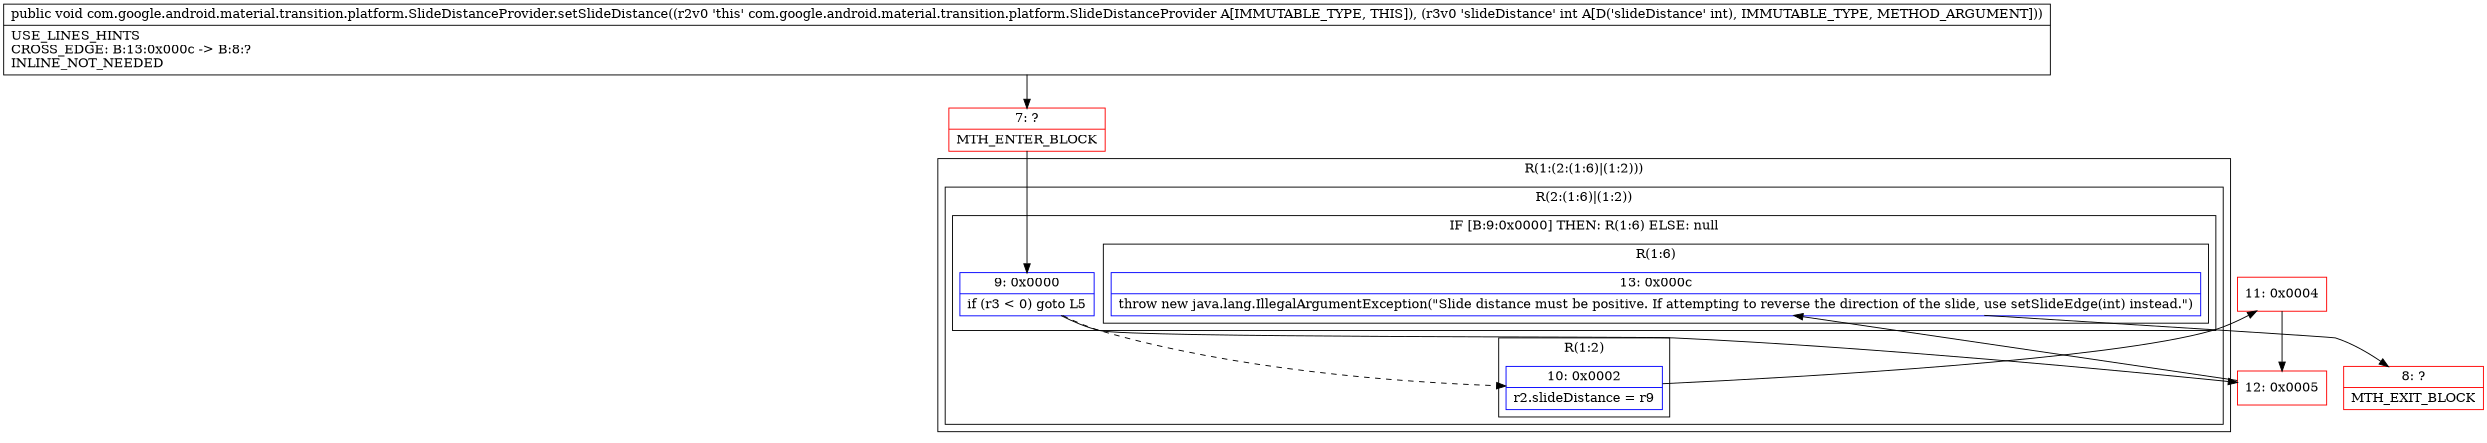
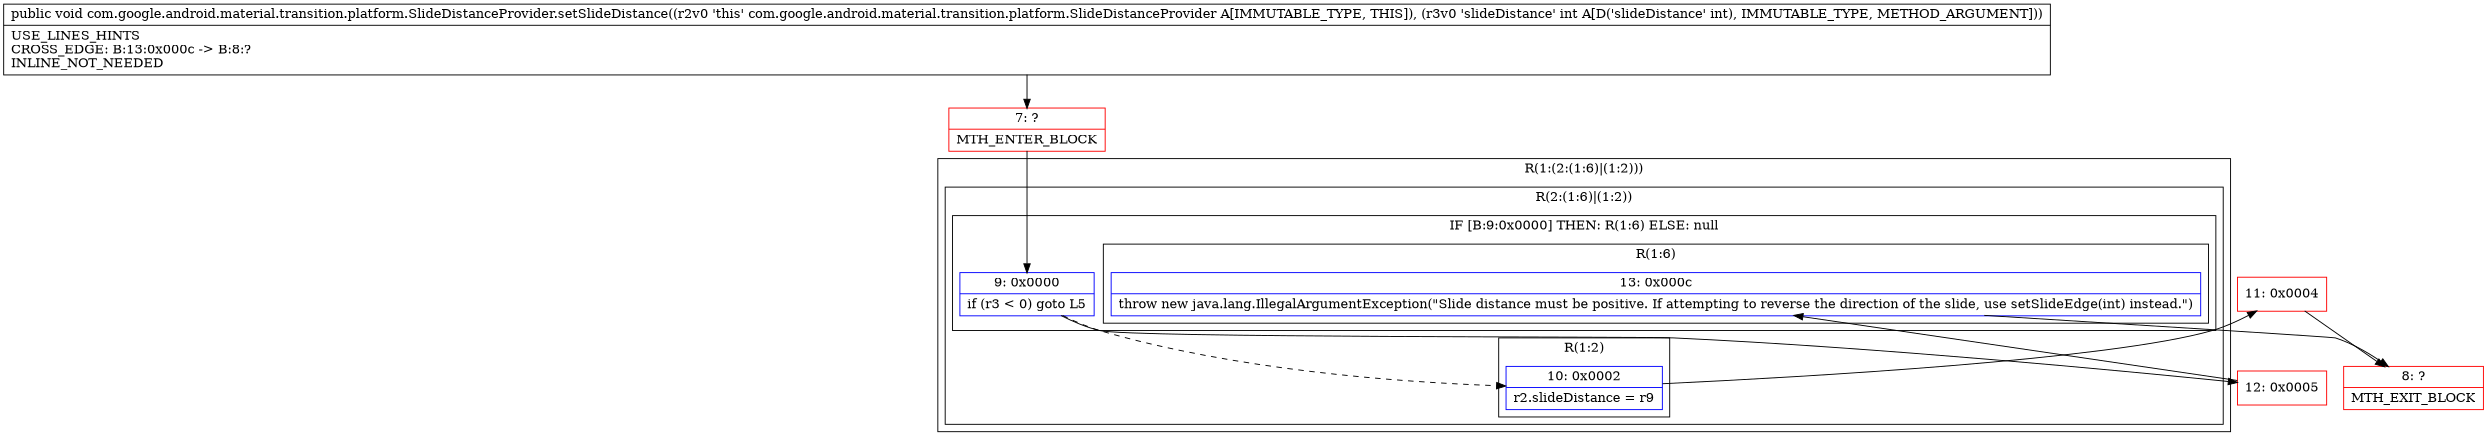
(2282, 340) -> (2334, 331)
